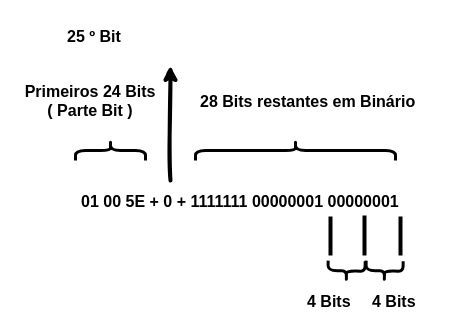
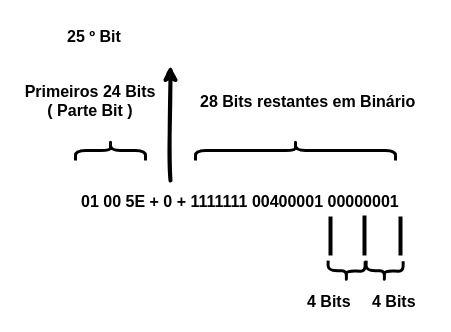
(244, 202) -> (244, 202)
